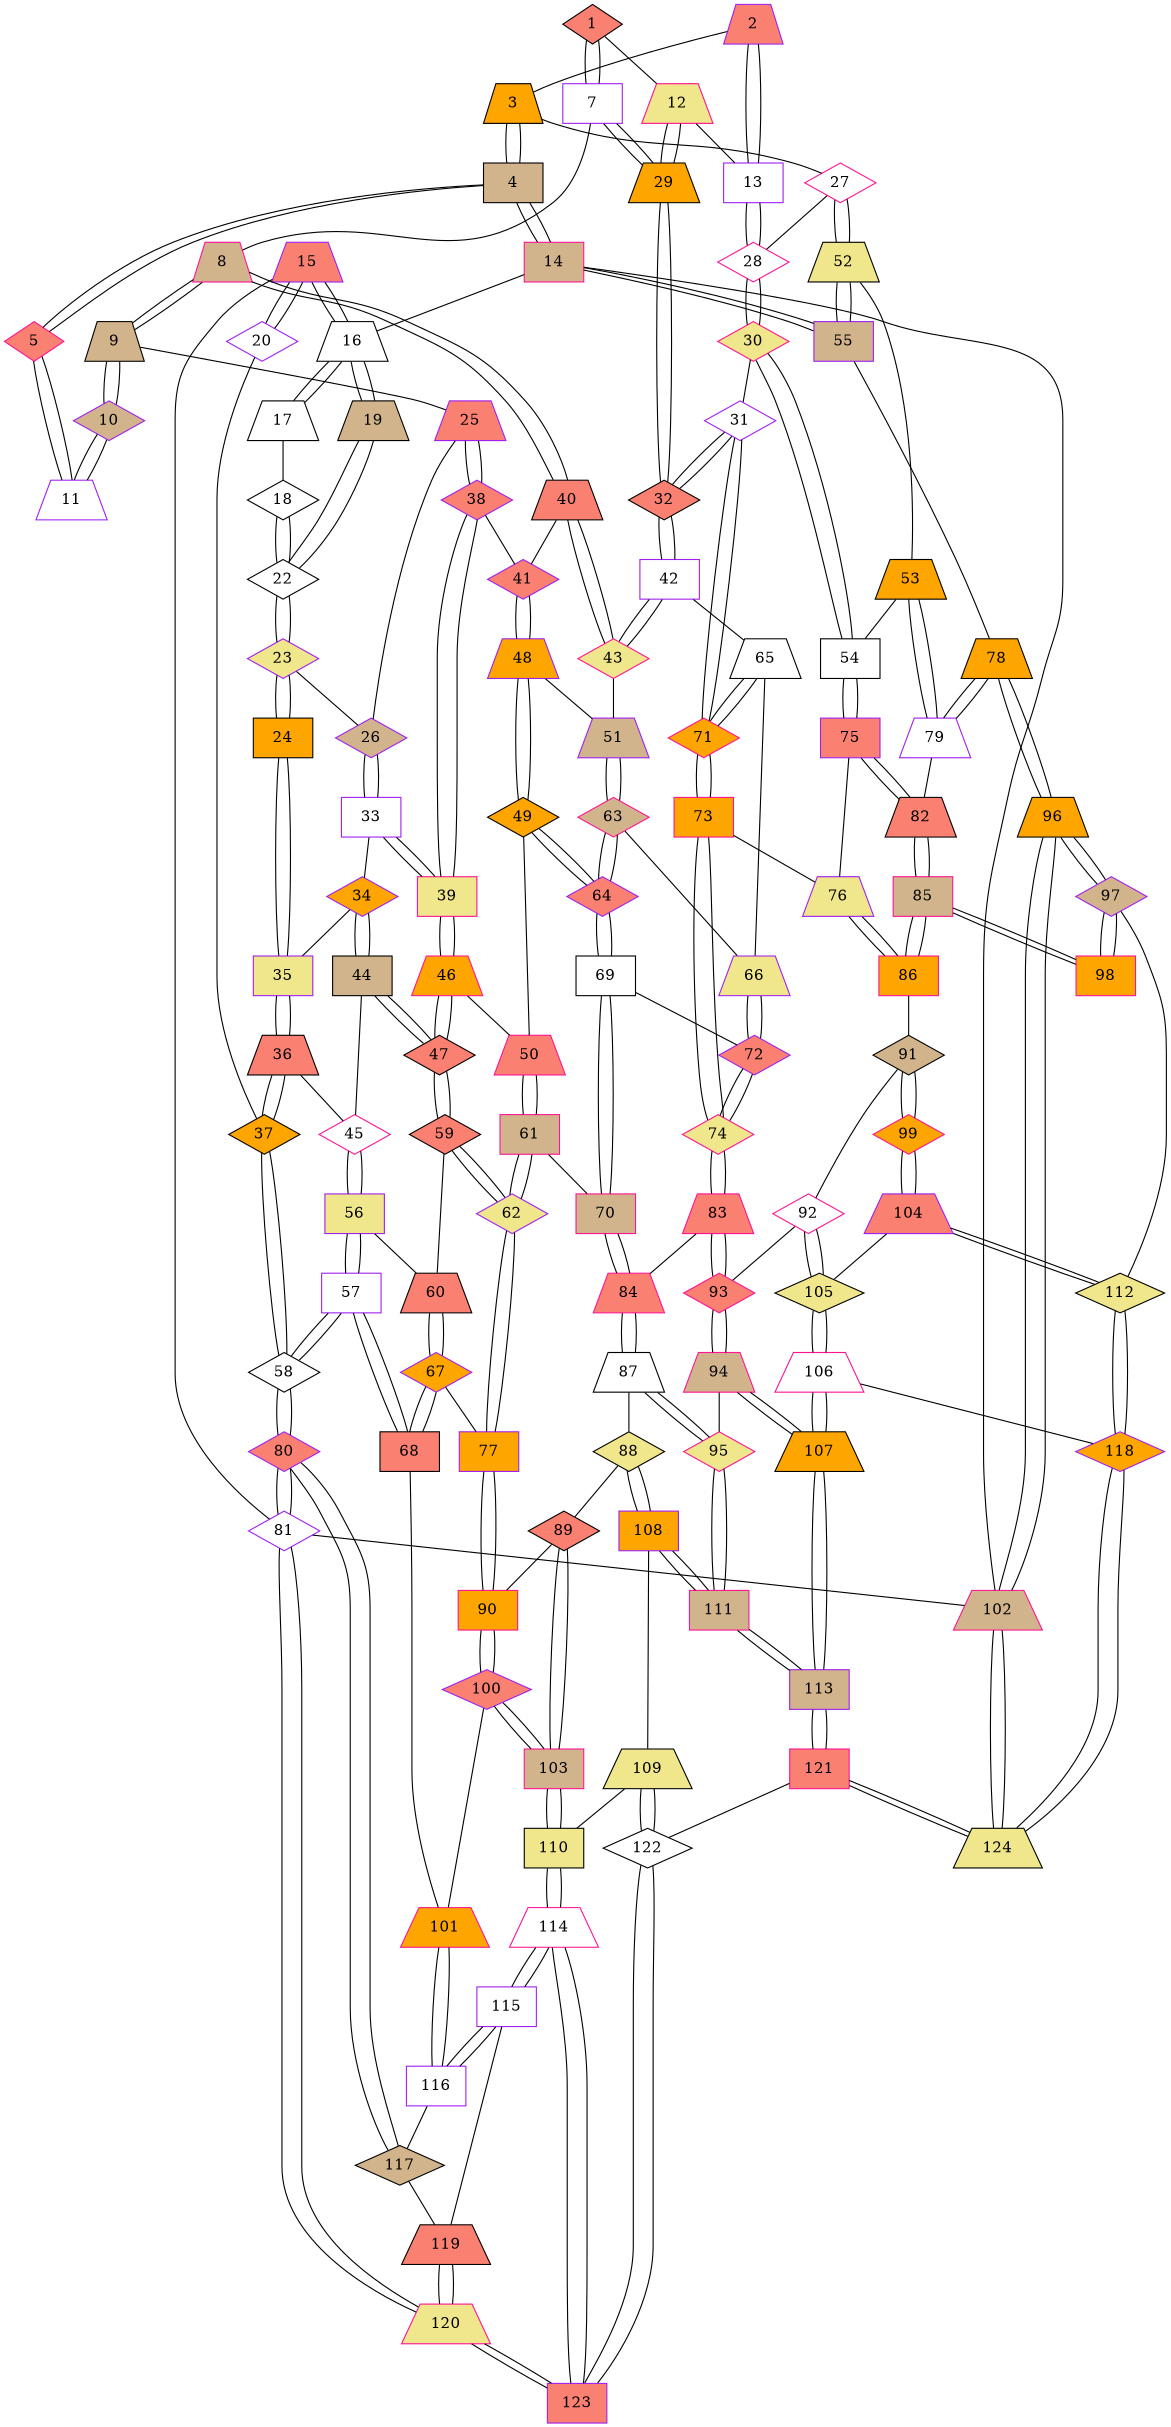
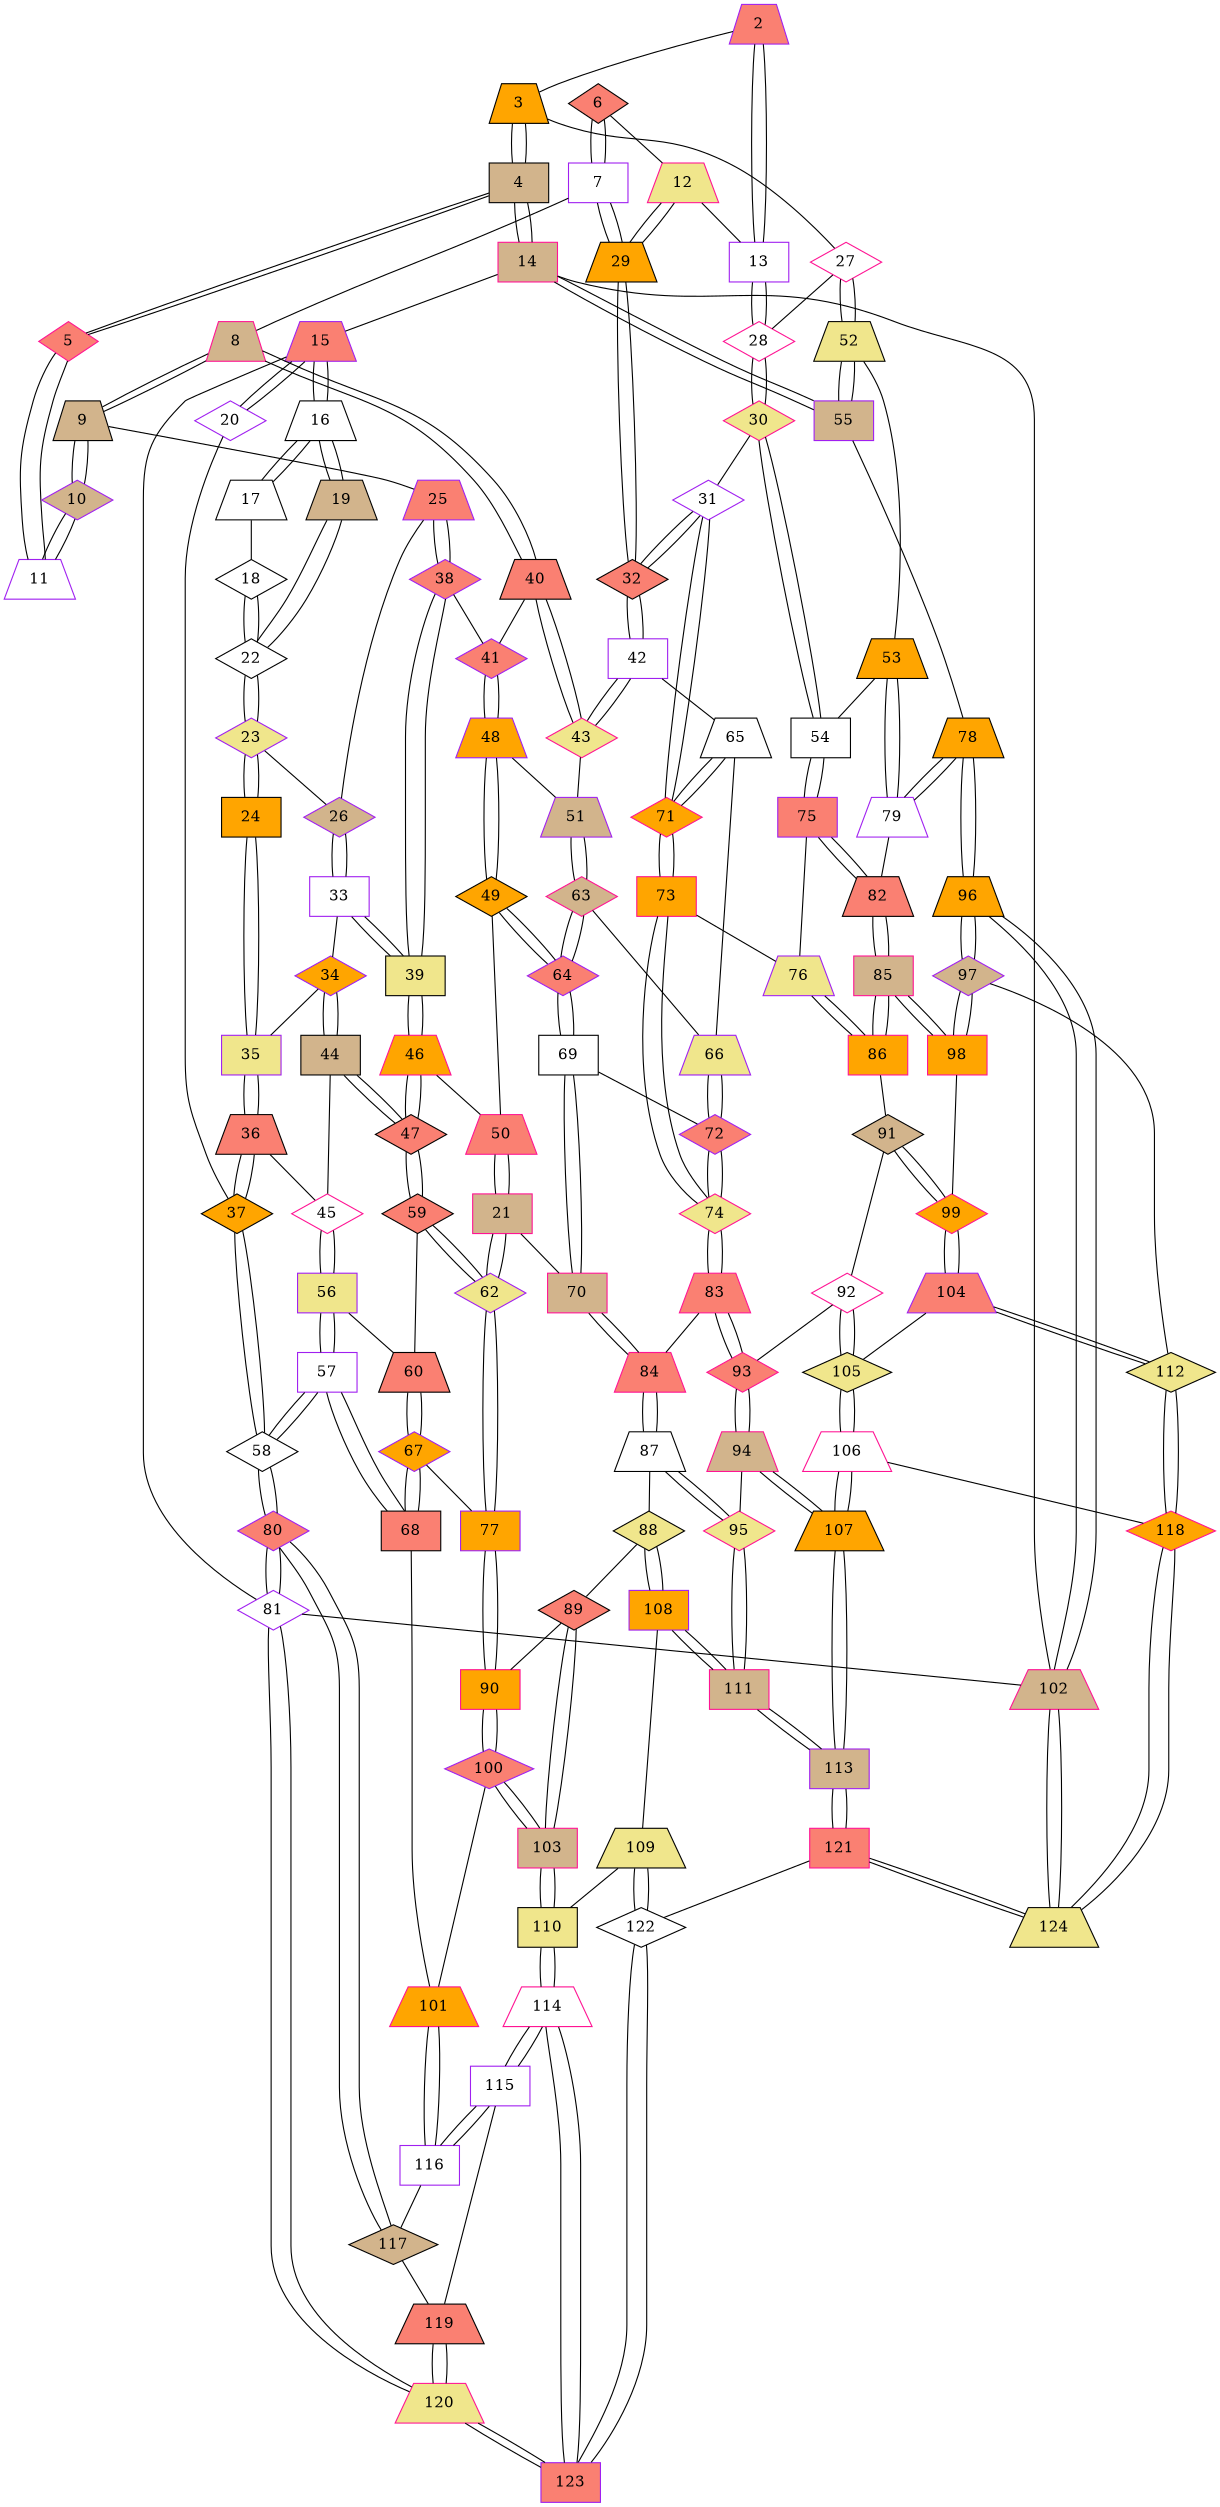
(593, 24) -> (598, 104)
(451, 303) -> (421, 303)
(447, 897) -> (415, 976)
(530, 1134) -> (502, 1214)
none -> (955, 1135)
(1120, 1452) -> (1171, 1531)
